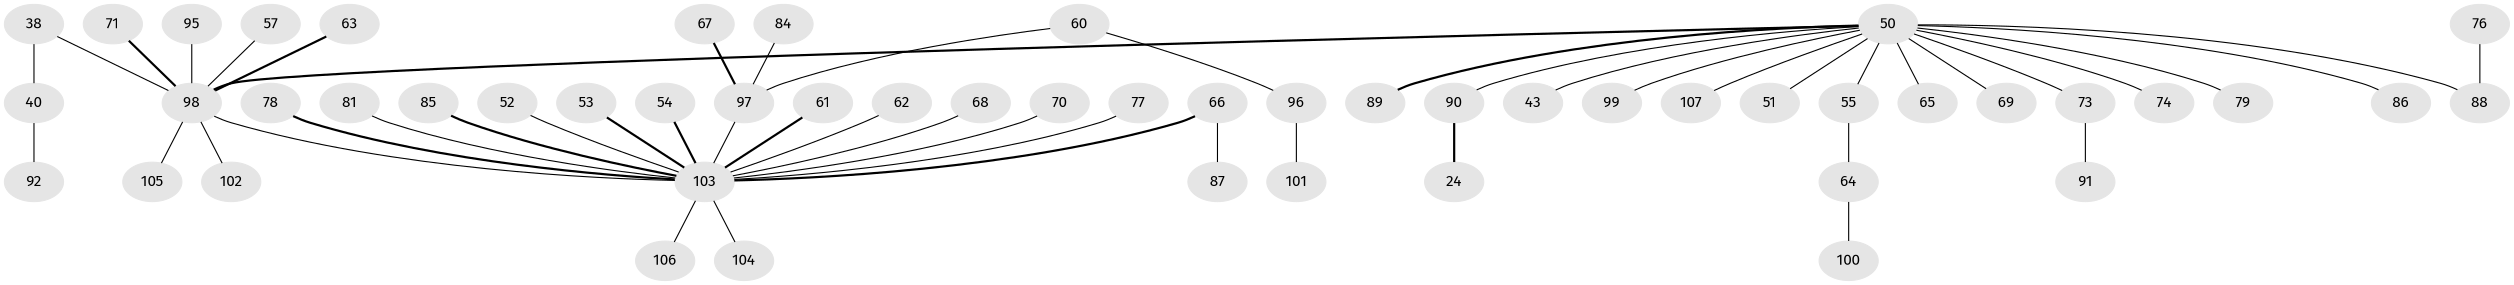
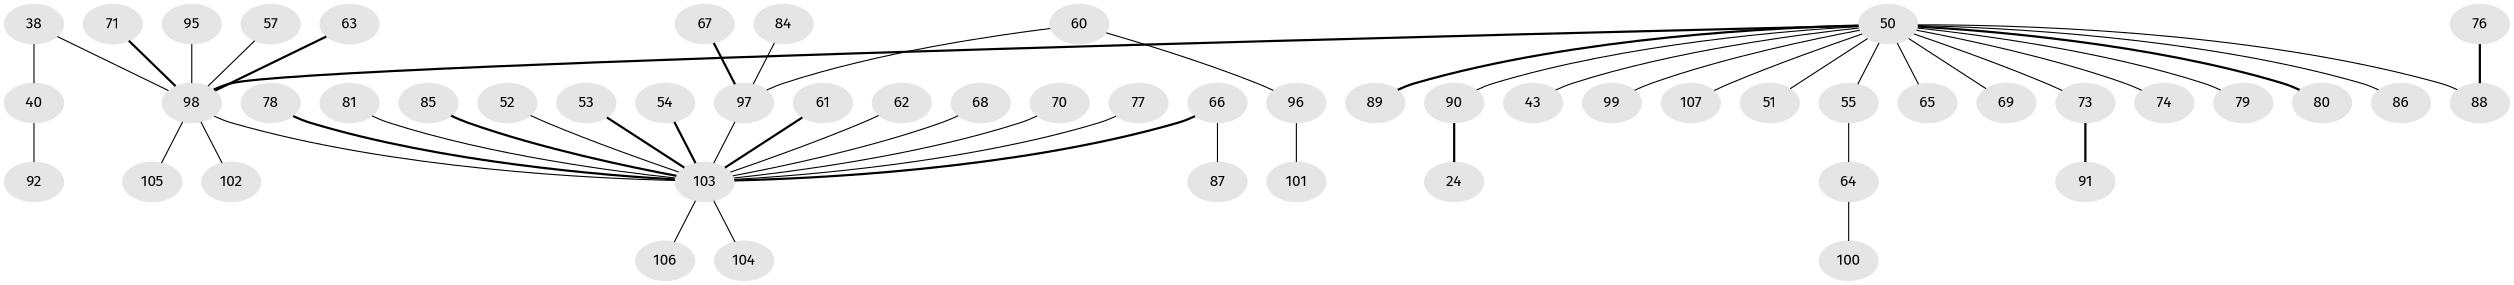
(2480, 64) -> (2480, 64)
none -> (2322, 103)
(2085, 143) -> (2085, 143)
